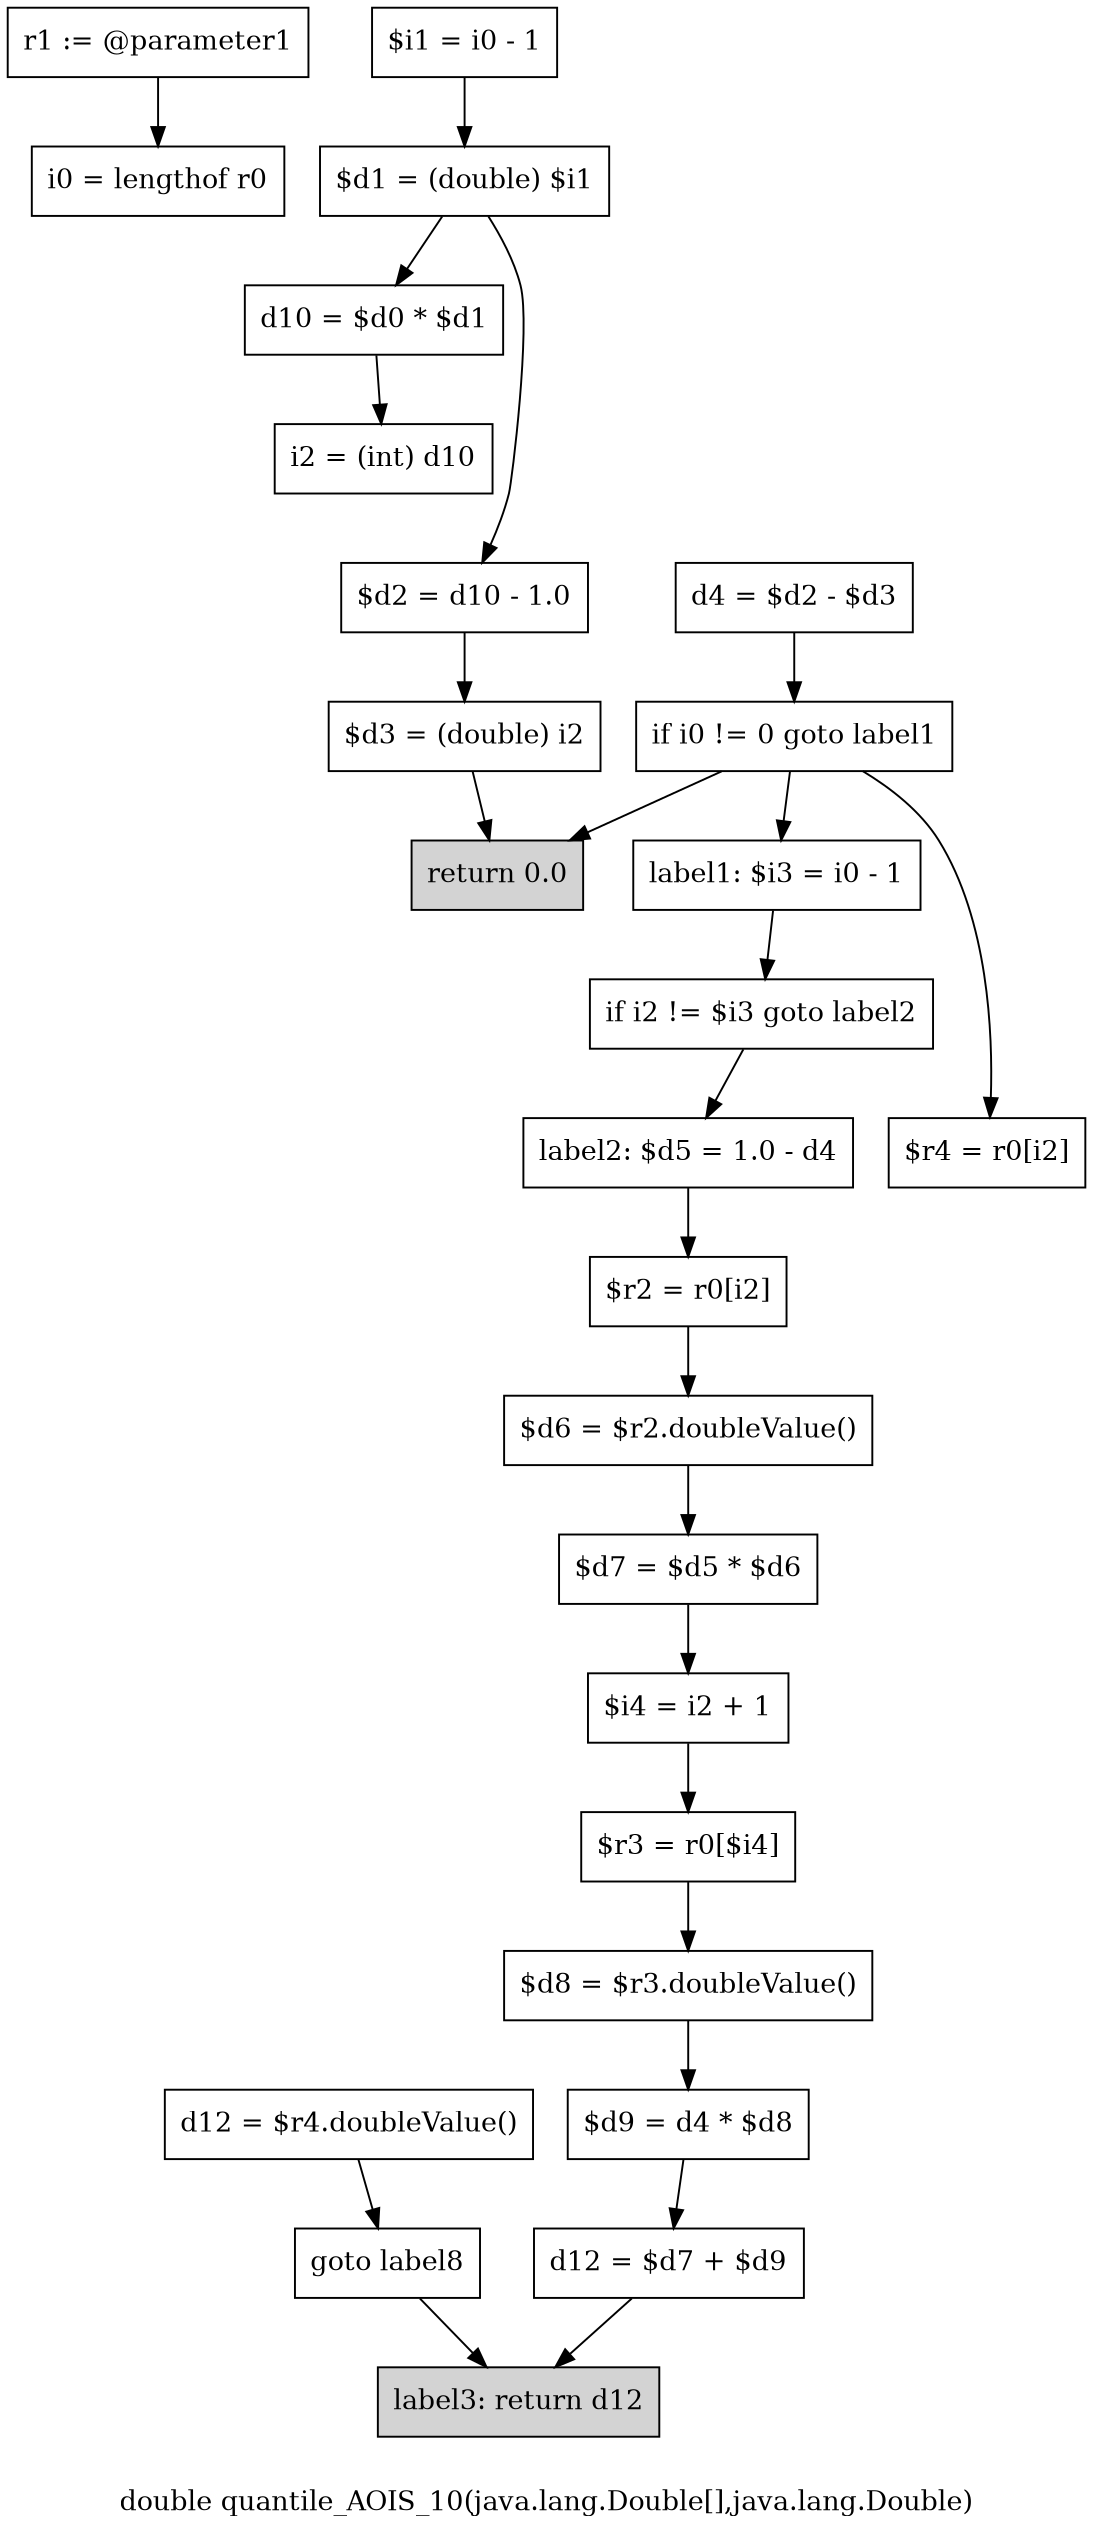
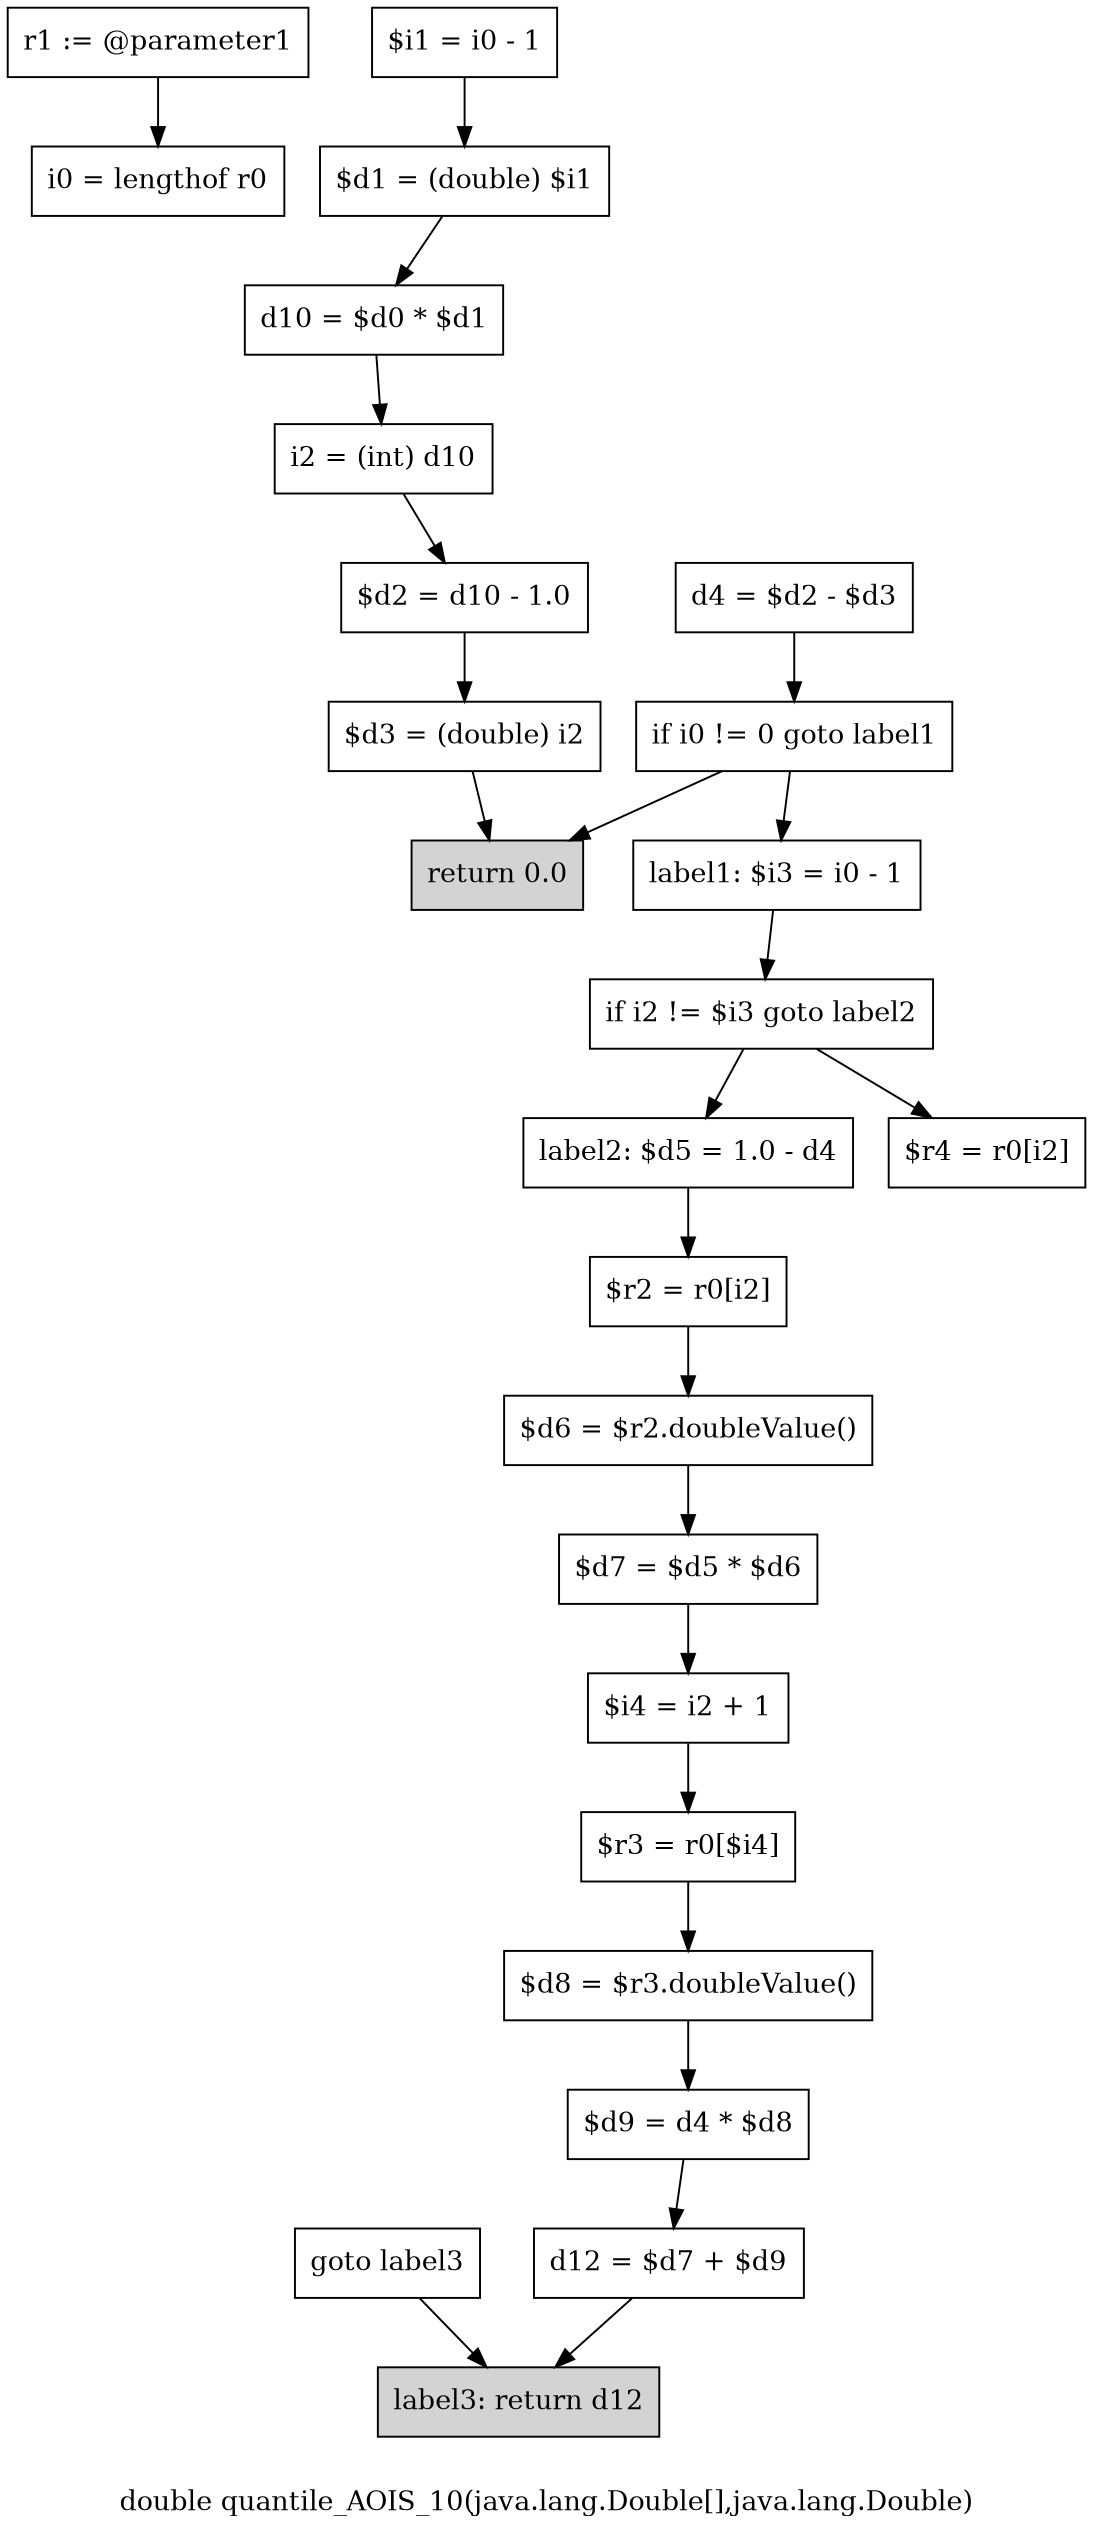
(521, 379) -> (419, 520)
(971, 915) -> (866, 1078)
(349, 2124) -> none
(387, 2263) -> (387, 2263)
